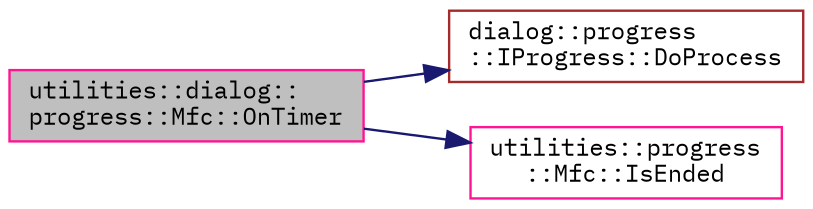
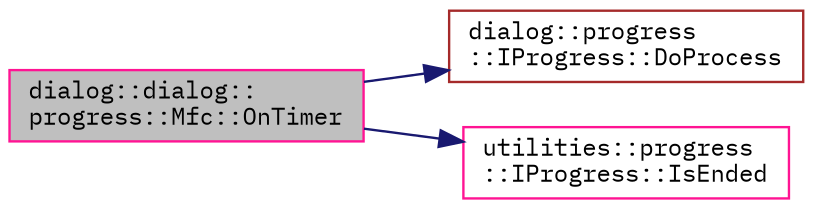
(187, 106) -> (187, 106)
(626, 163) -> (626, 163)
